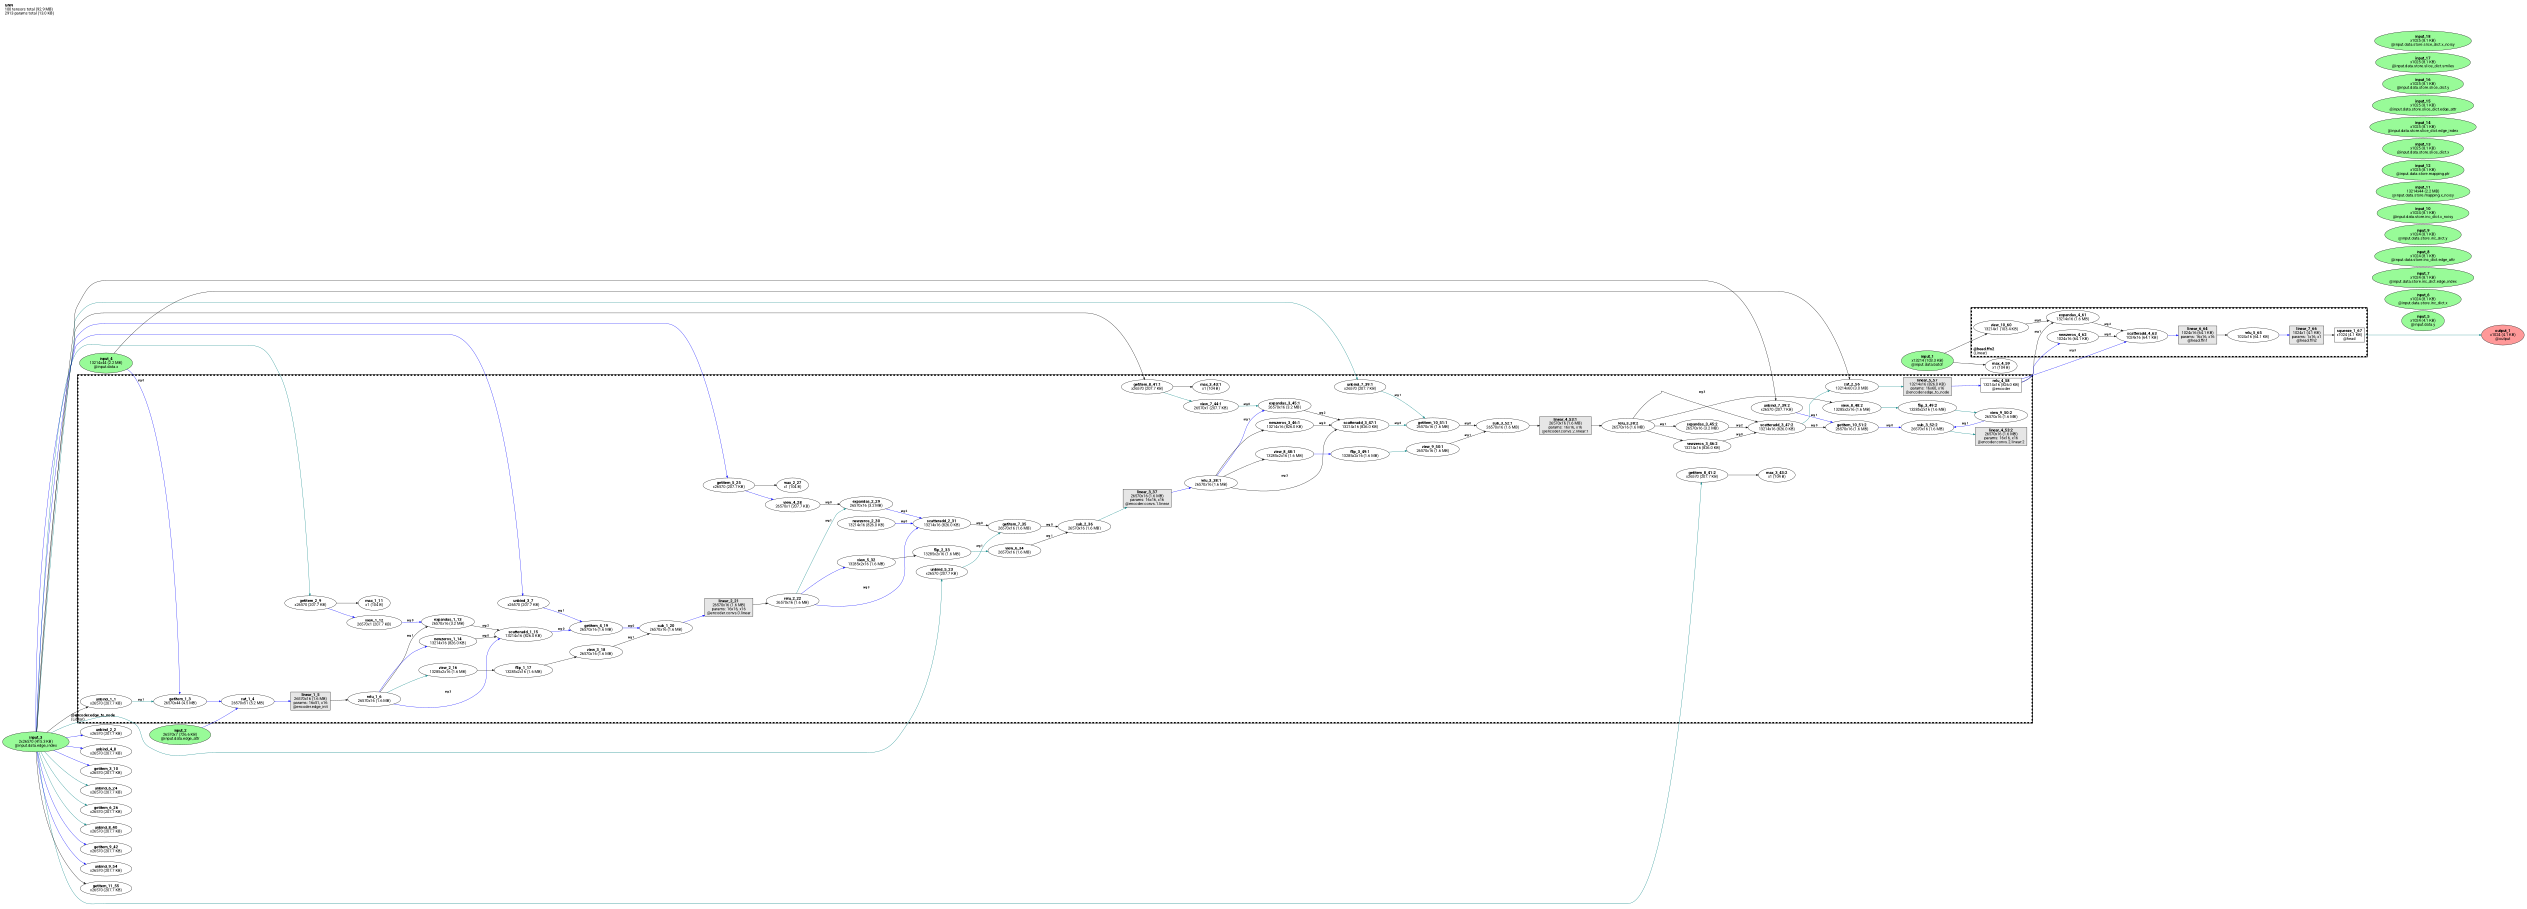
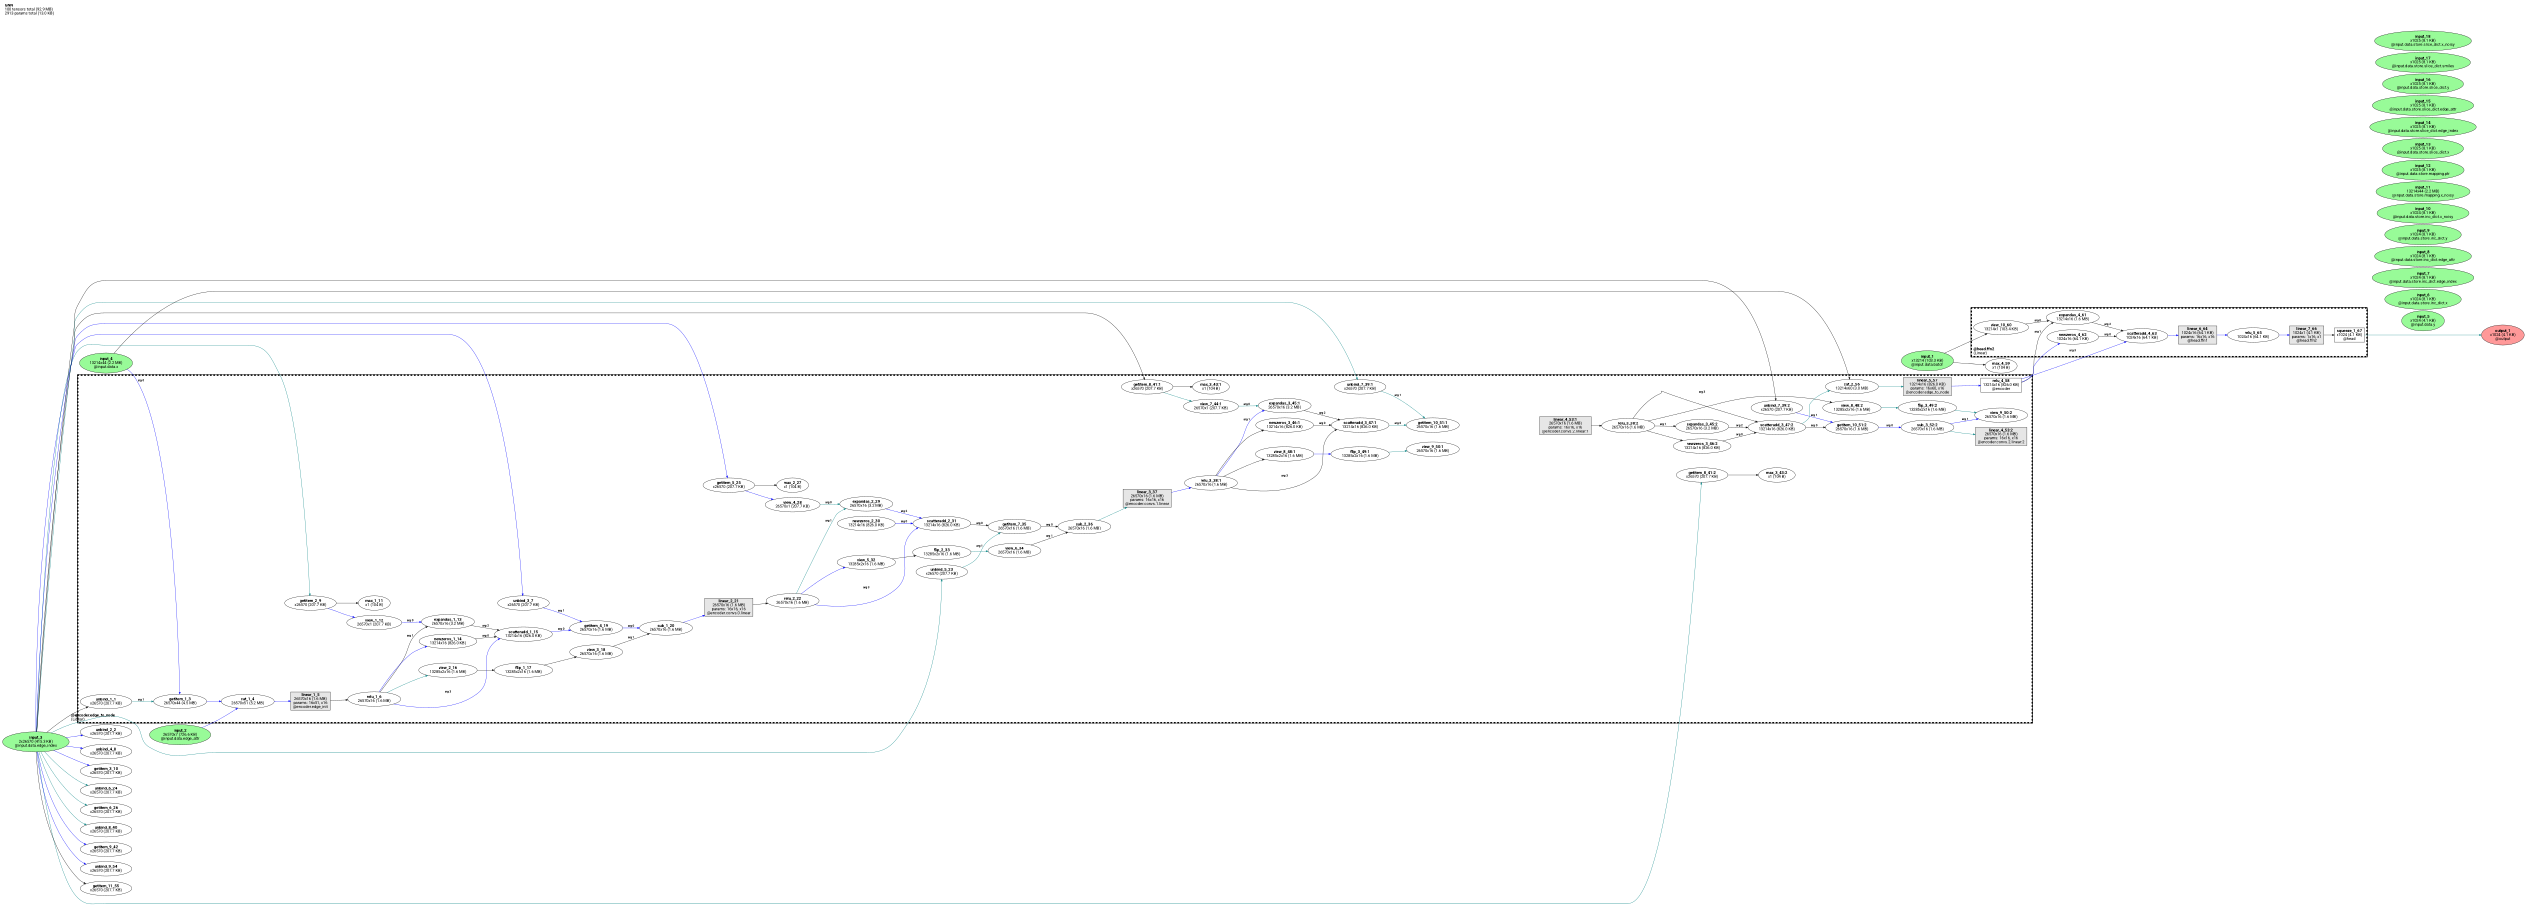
(2221, 335) -> (2221, 335)
(1970, 425) -> (1963, 421)
(1503, 426) -> none
(829, 504) -> (829, 504)
